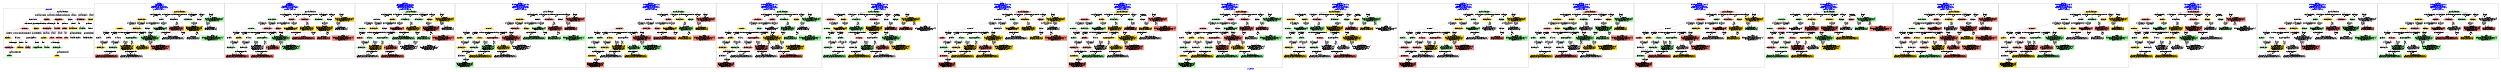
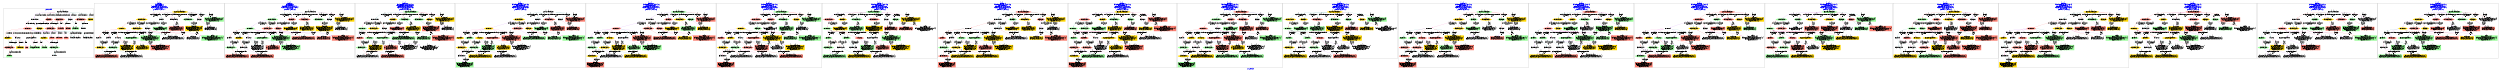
(73, 29) -> none
(28, 48) -> (27, 48)
(57, 56) -> (54, 56)
